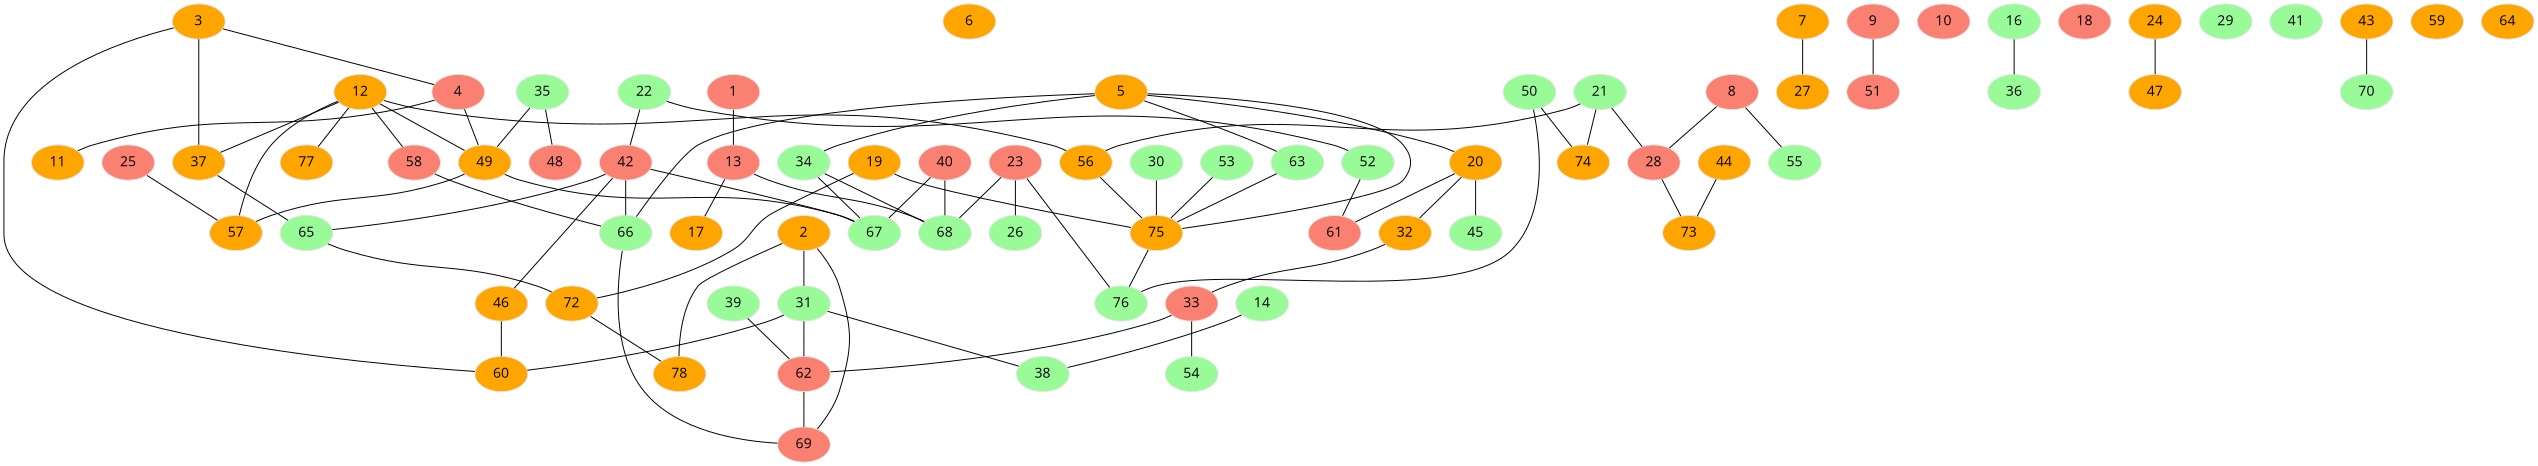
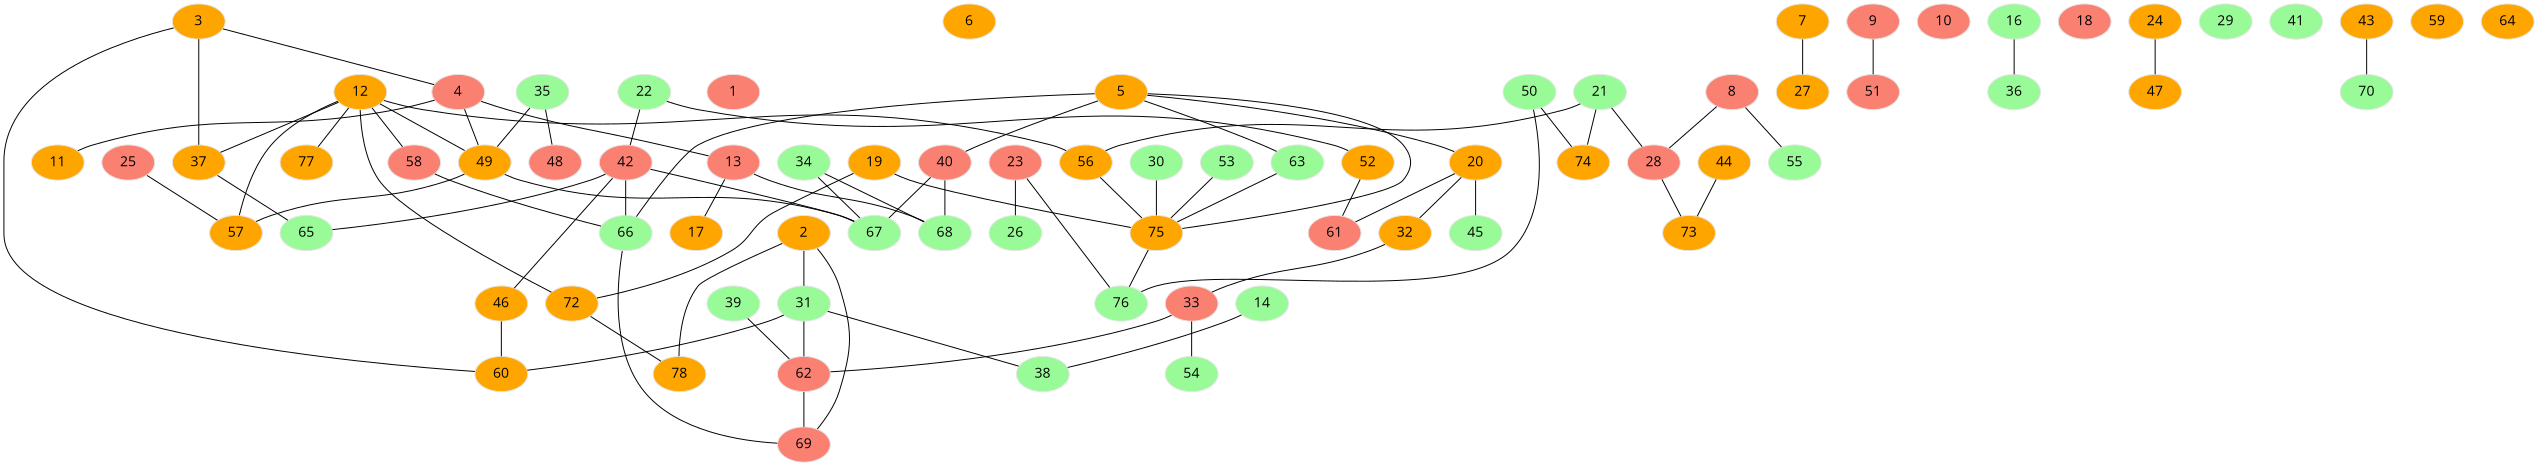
(958, 116) -> (1028, 126)
(733, 125) -> (594, 131)
(1368, 163) -> (1368, 163)
(985, 193) -> none
(440, 267) -> (430, 223)
